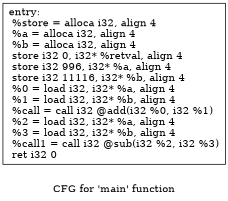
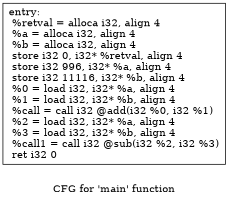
(83, 23) -> (85, 23)
